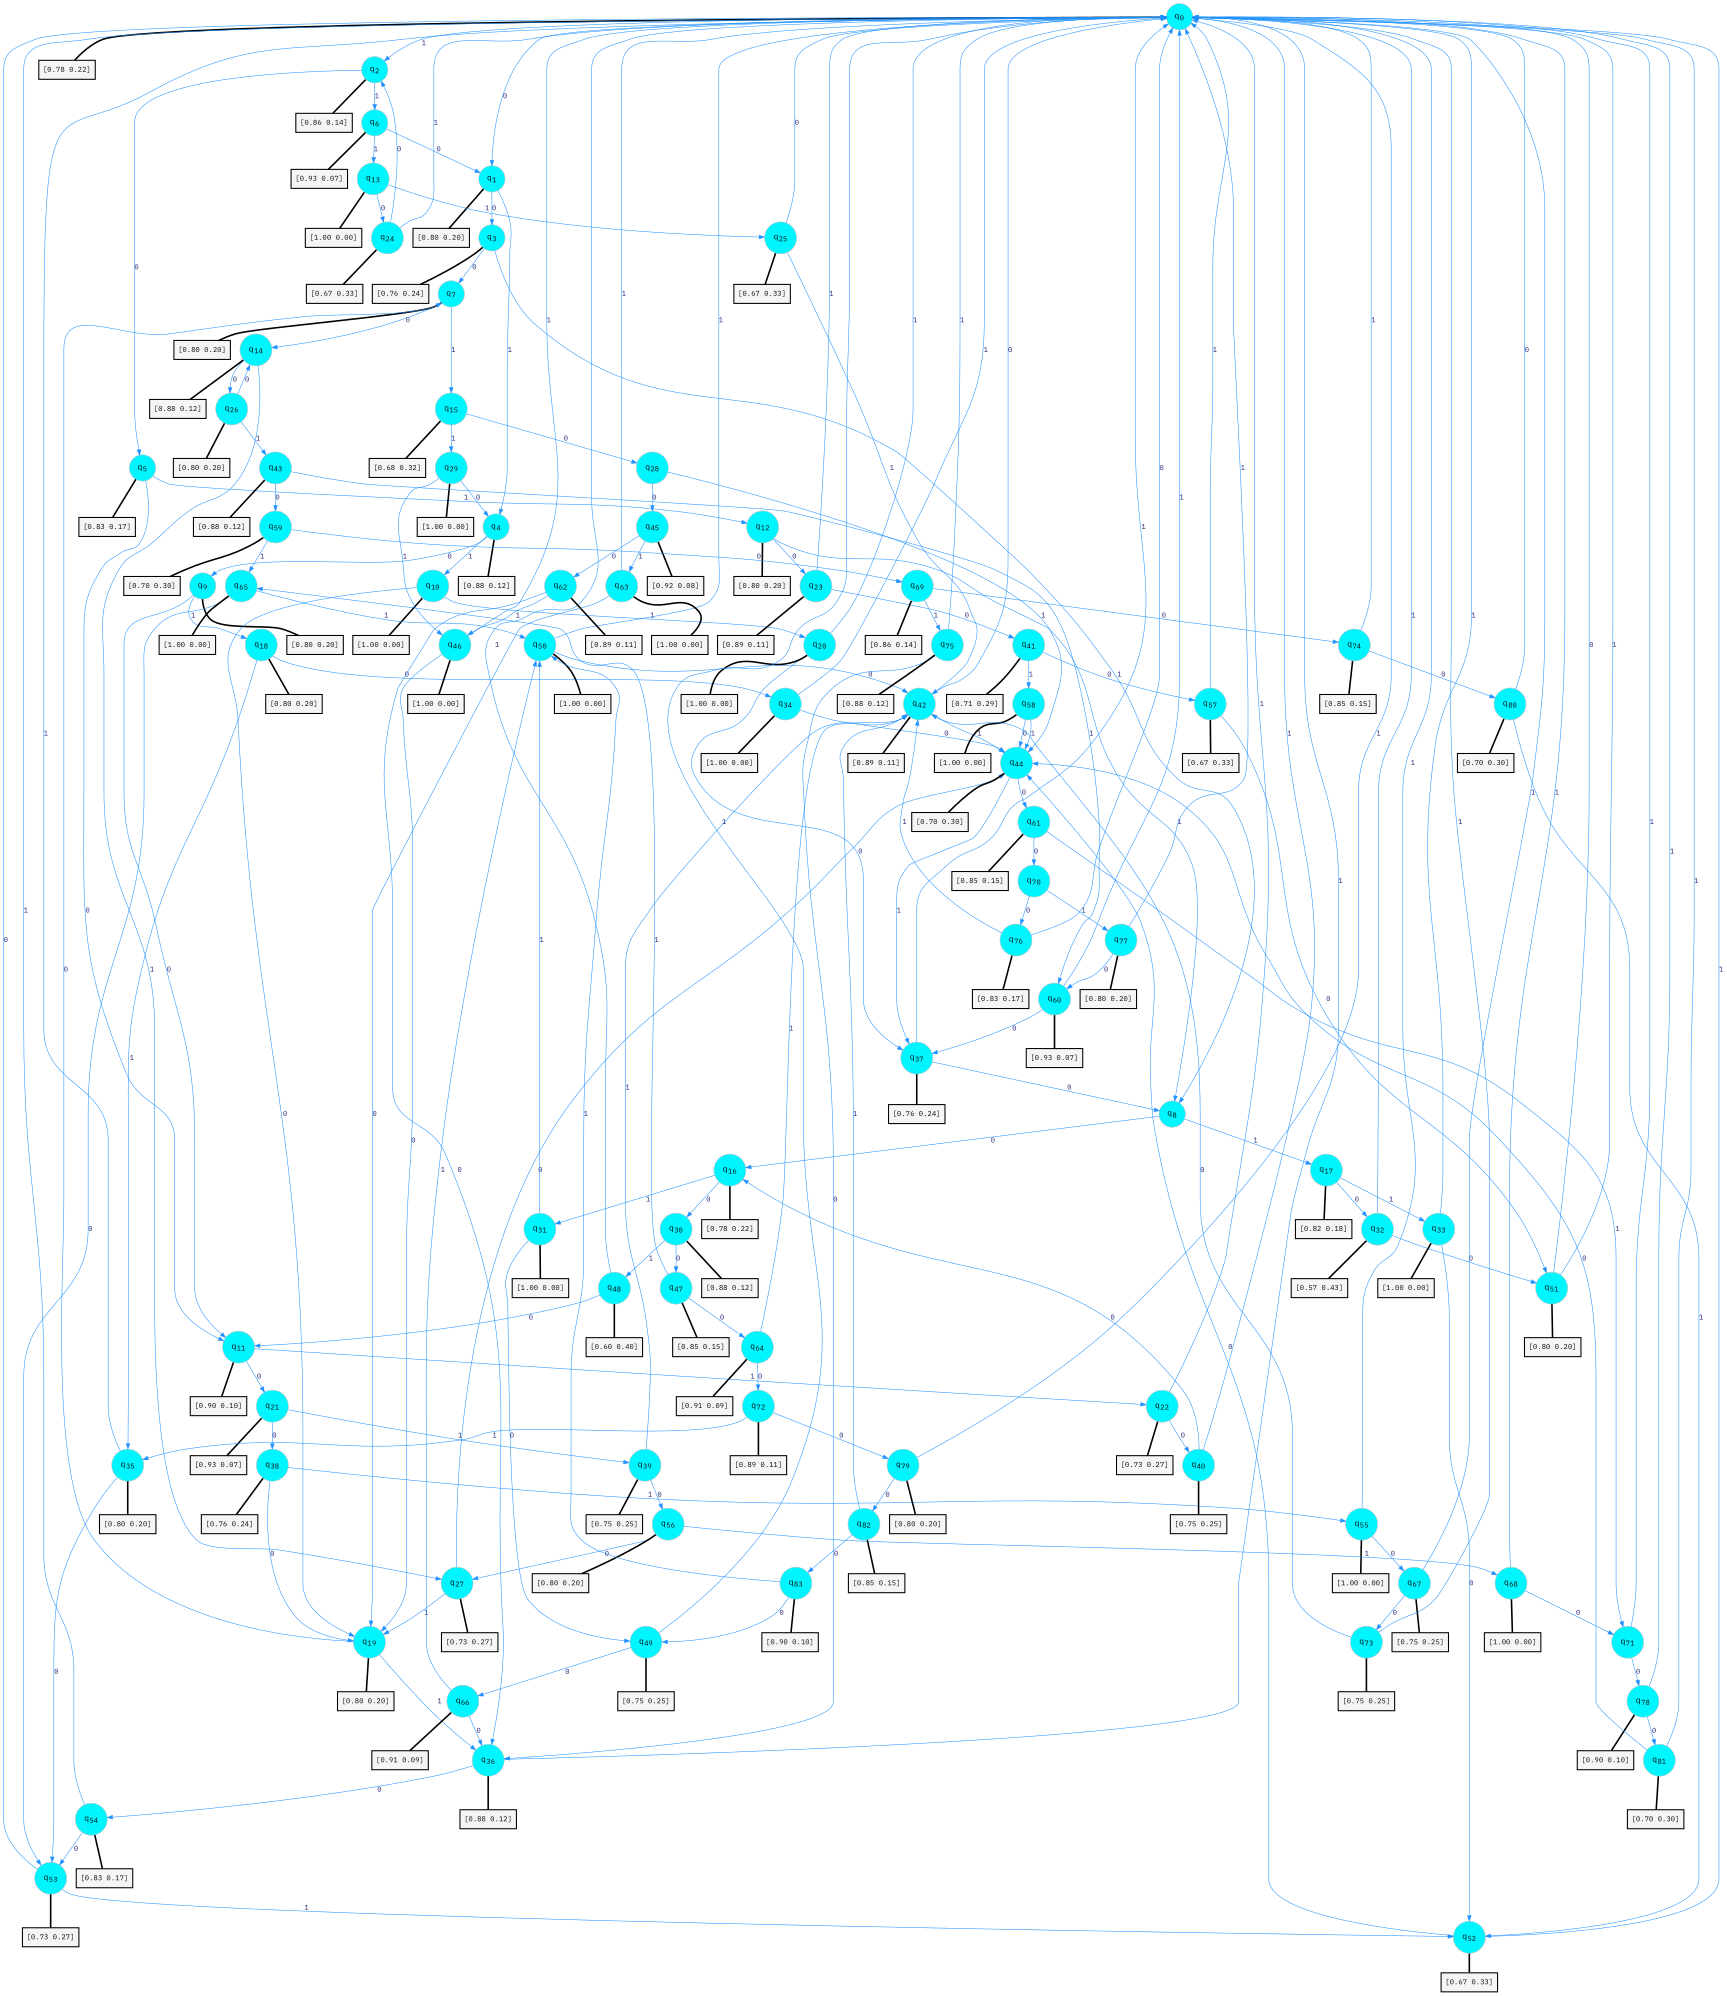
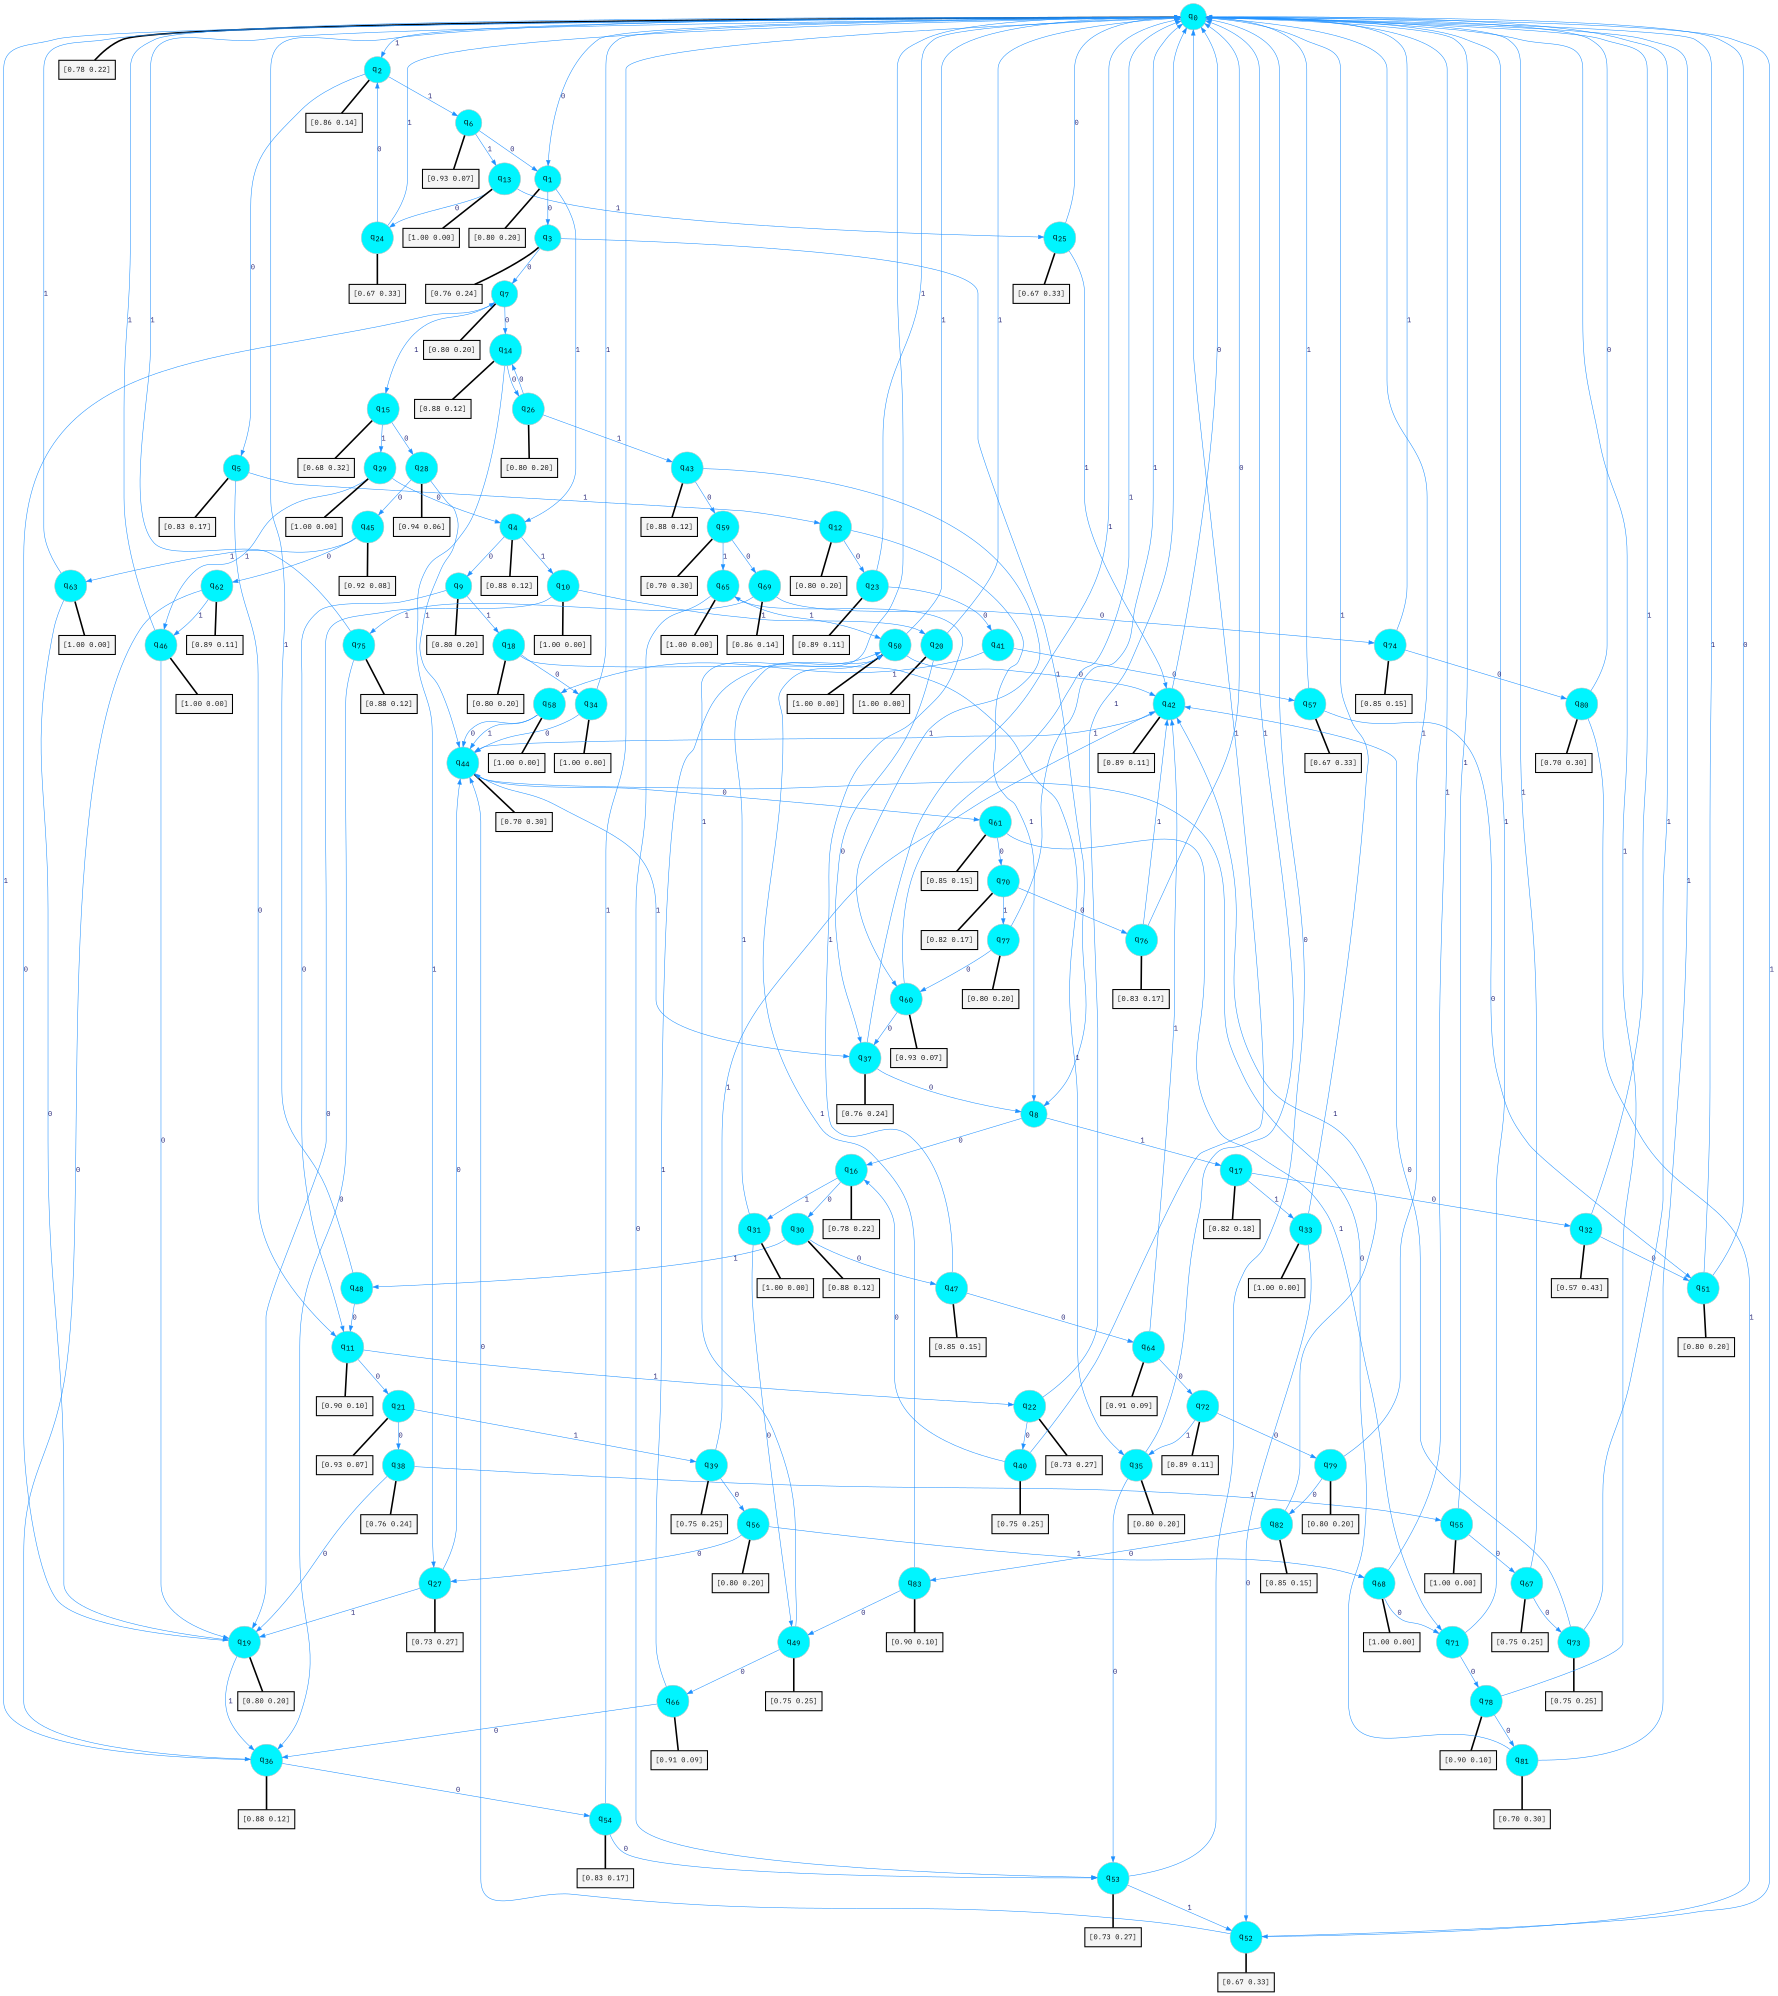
none -> (422, 527)
(975, 704) -> none
none -> (949, 940)
(614, 1347) -> none
